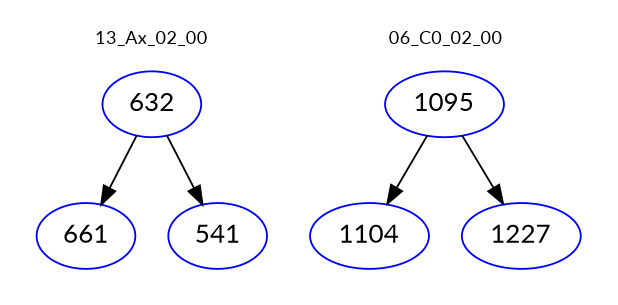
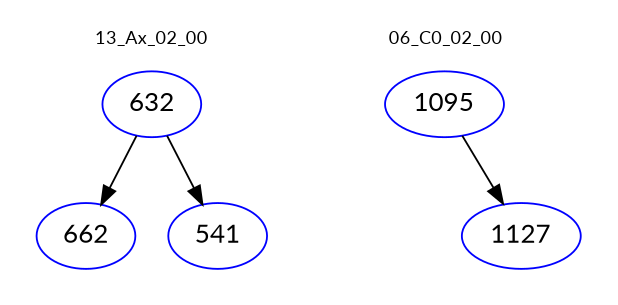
(86, 236) -> (86, 236)
(369, 236) -> none
(521, 236) -> (521, 236)
